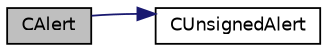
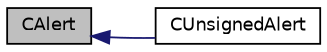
(114, 14) -> (133, 38)
